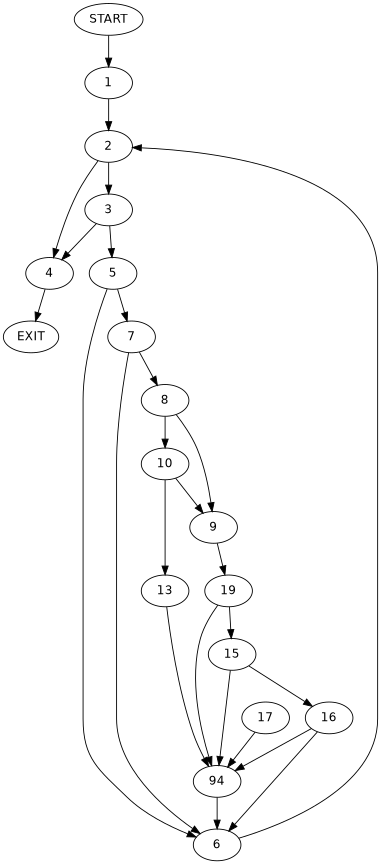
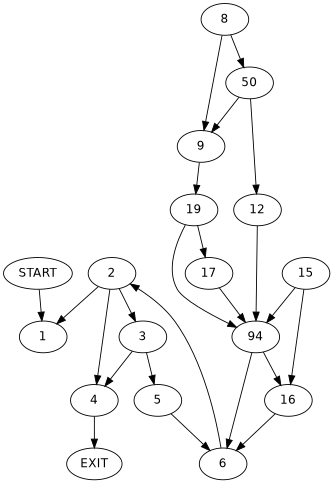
(109, 110) -> (81, 302)
(132, 337) -> none
(165, 464) -> (250, 83)
(165, 591) -> (258, 210)
(230, 618) -> (200, 237)
(277, 747) -> (270, 365)
